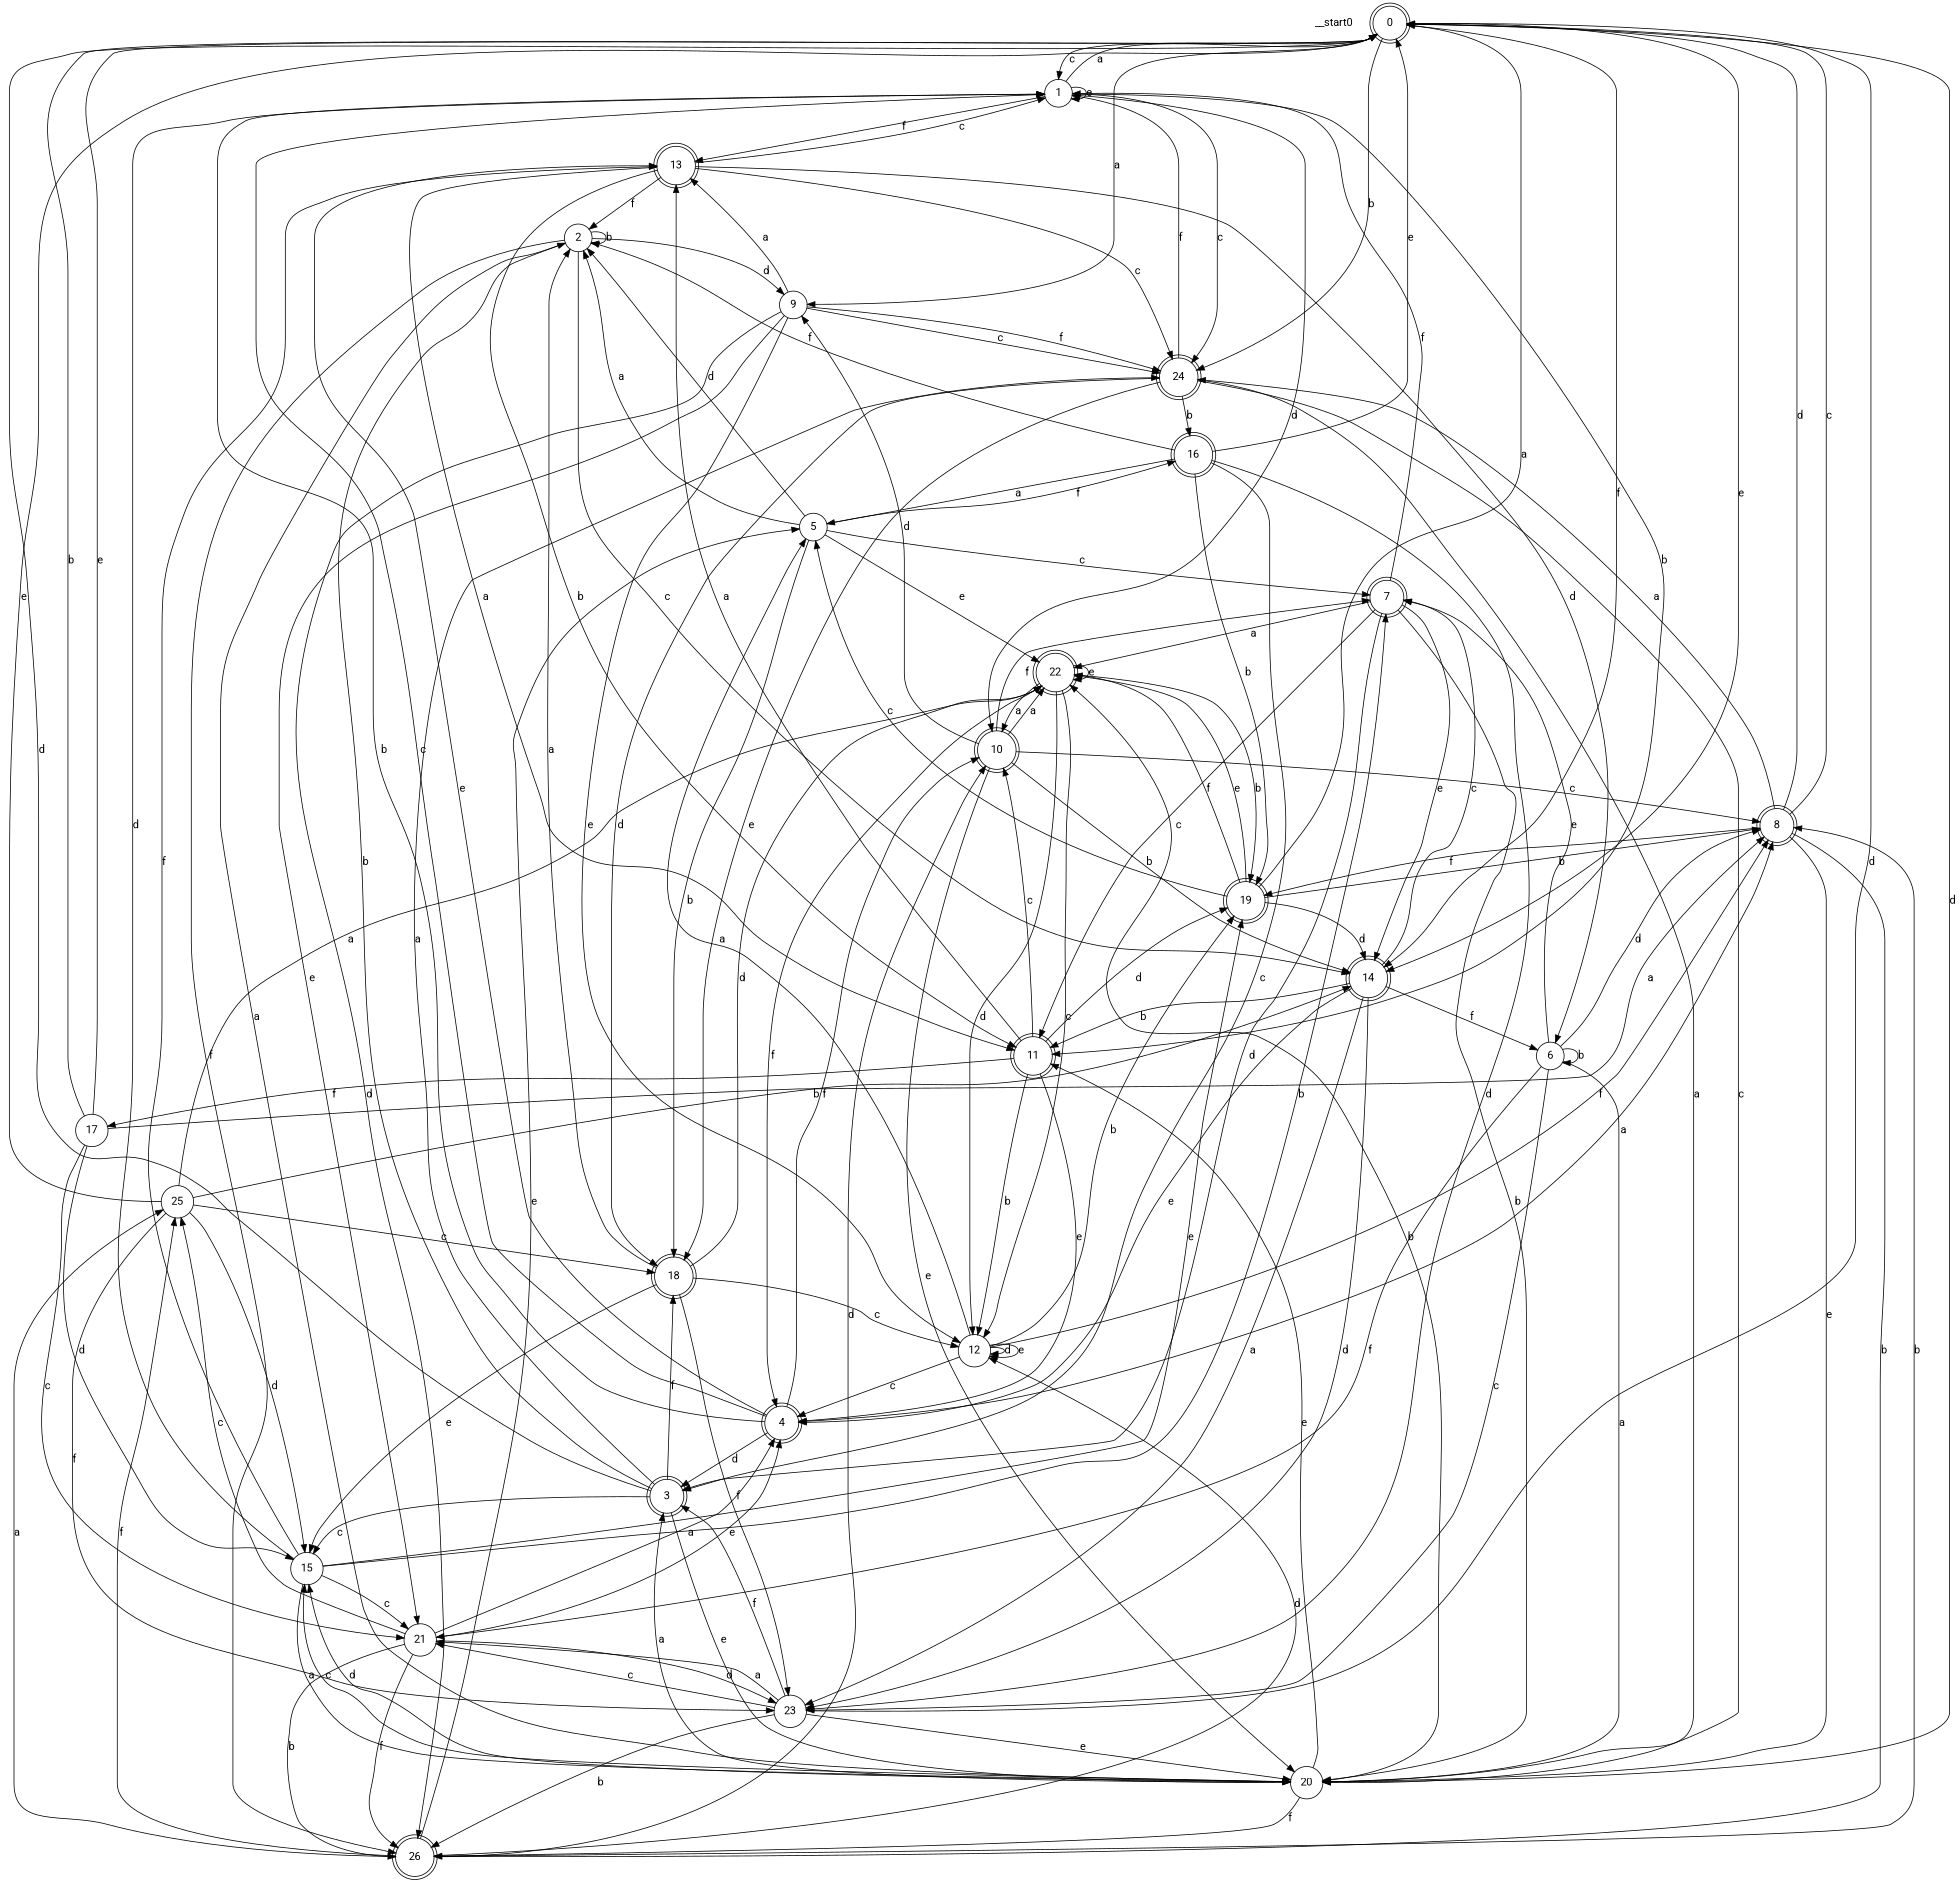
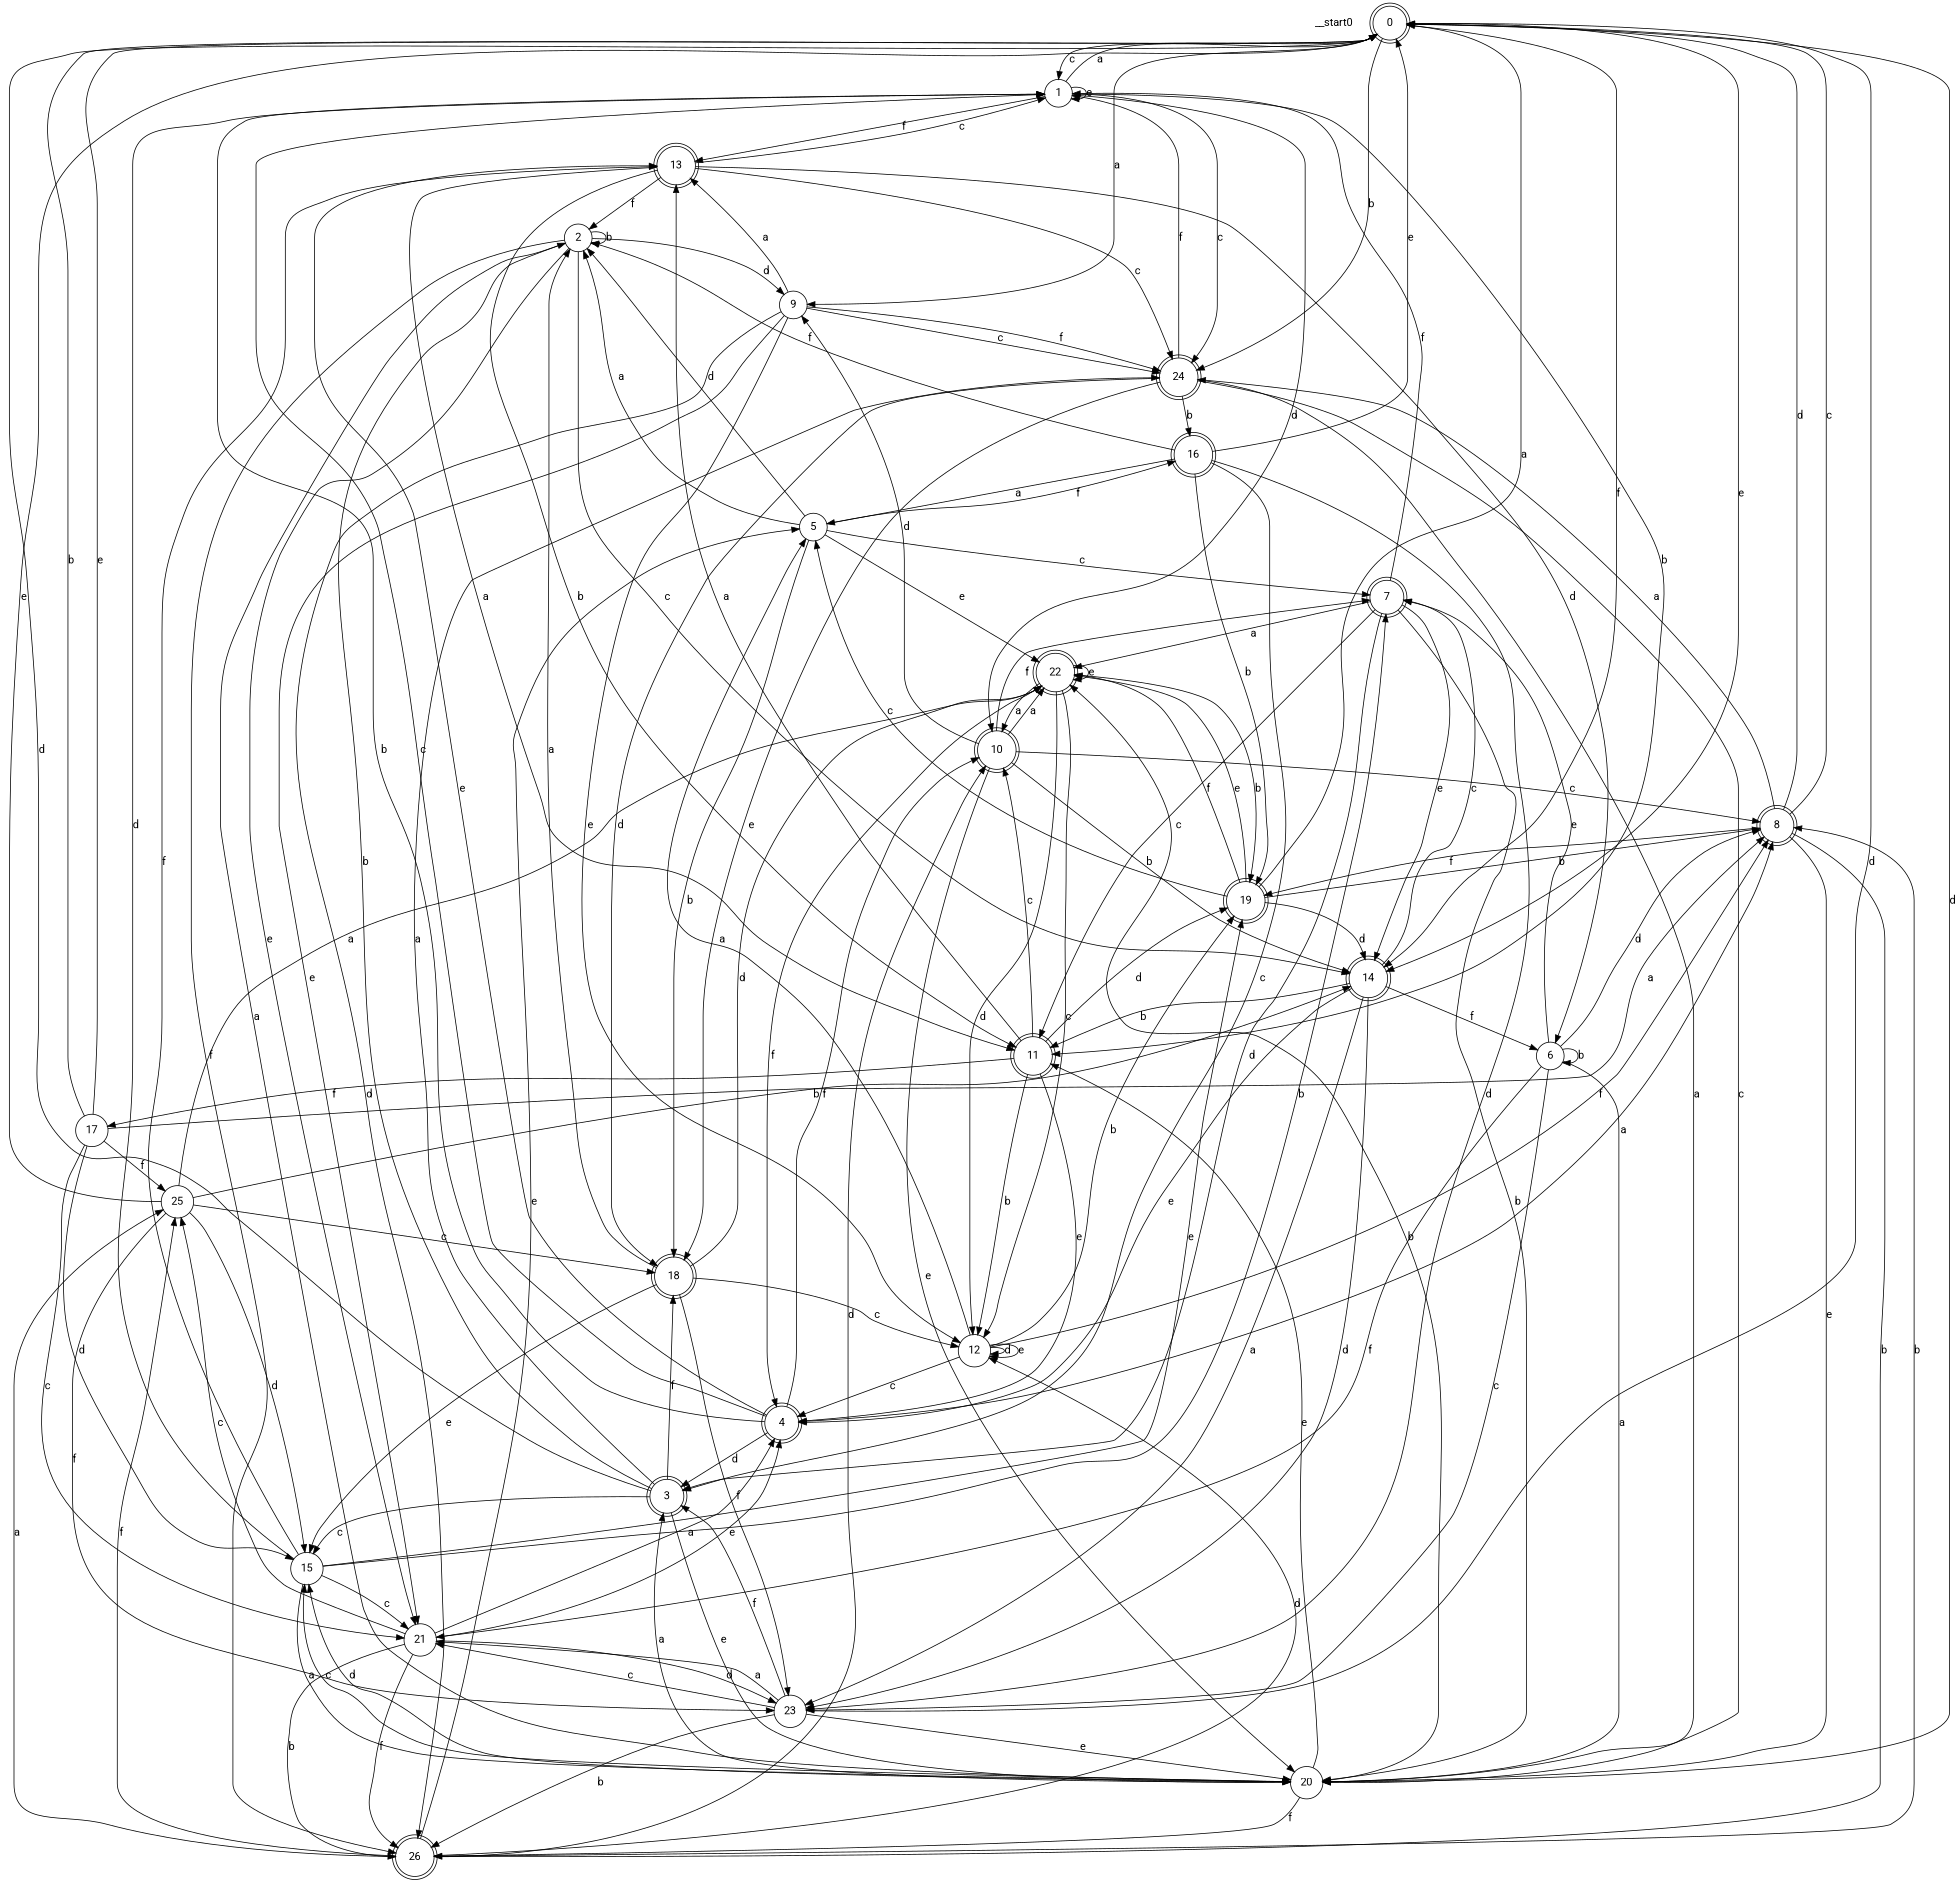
none -> (255, 875)
none -> (132, 1164)
